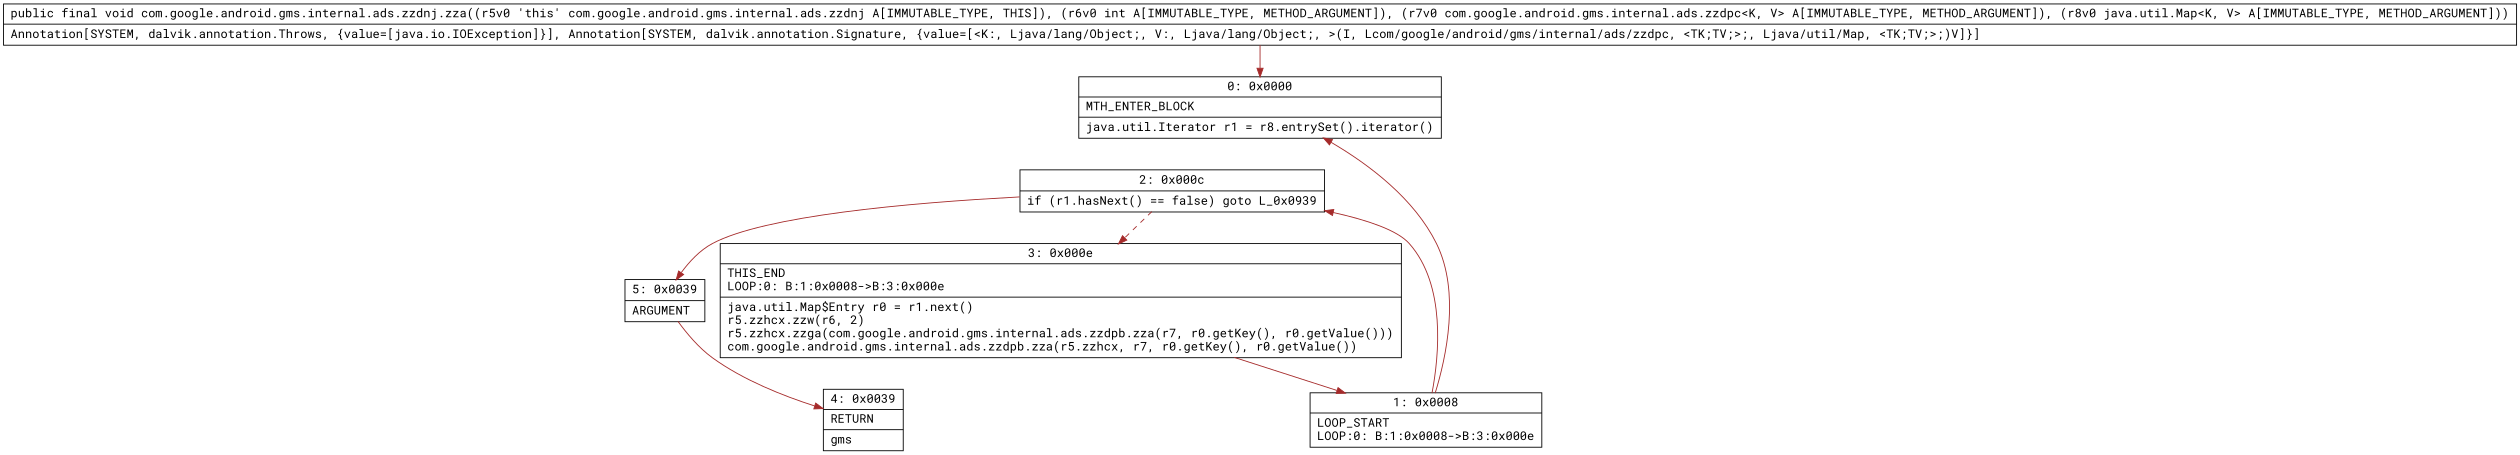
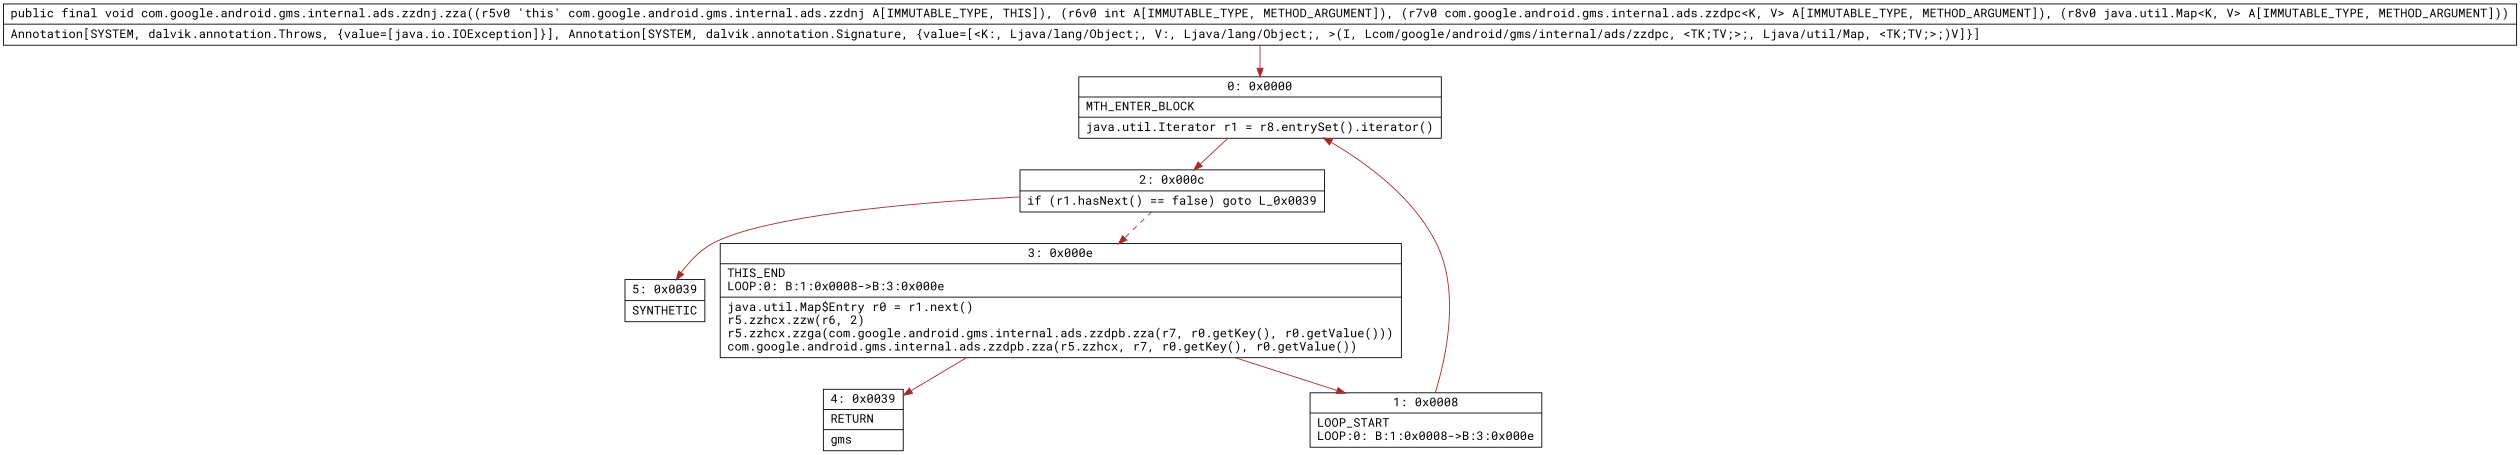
(1172, 201) -> (1172, 201)
(1428, 275) -> (1214, 151)
(661, 311) -> (665, 311)
(739, 374) -> (939, 374)
